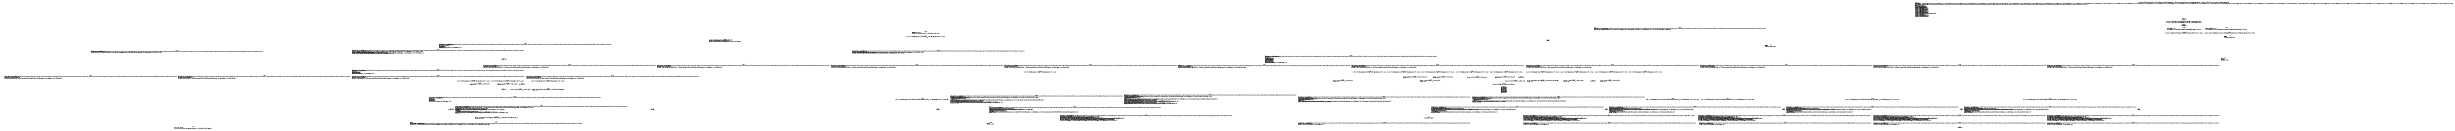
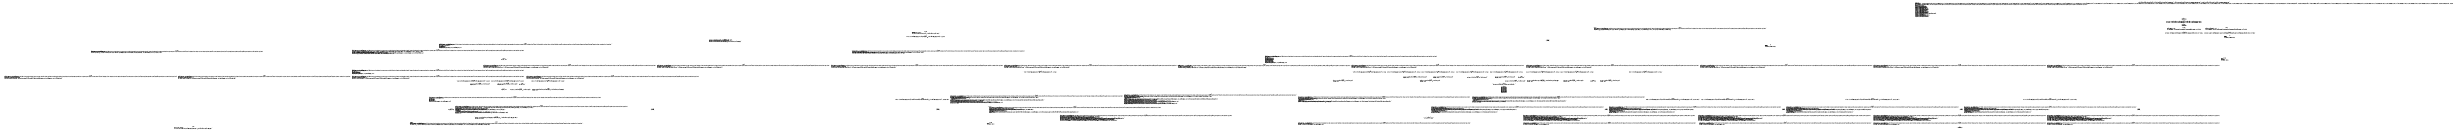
(1611, 72) -> none
